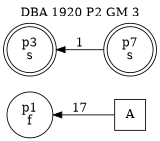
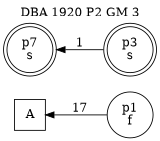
(84, 50) -> (84, 50)
(88, 115) -> (81, 115)
